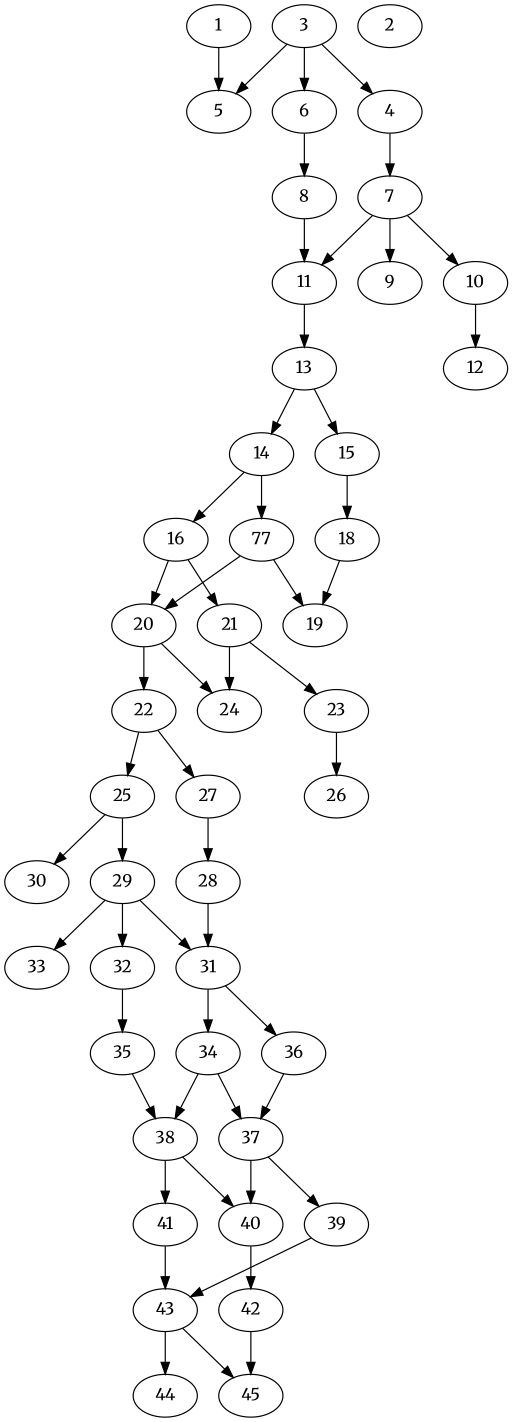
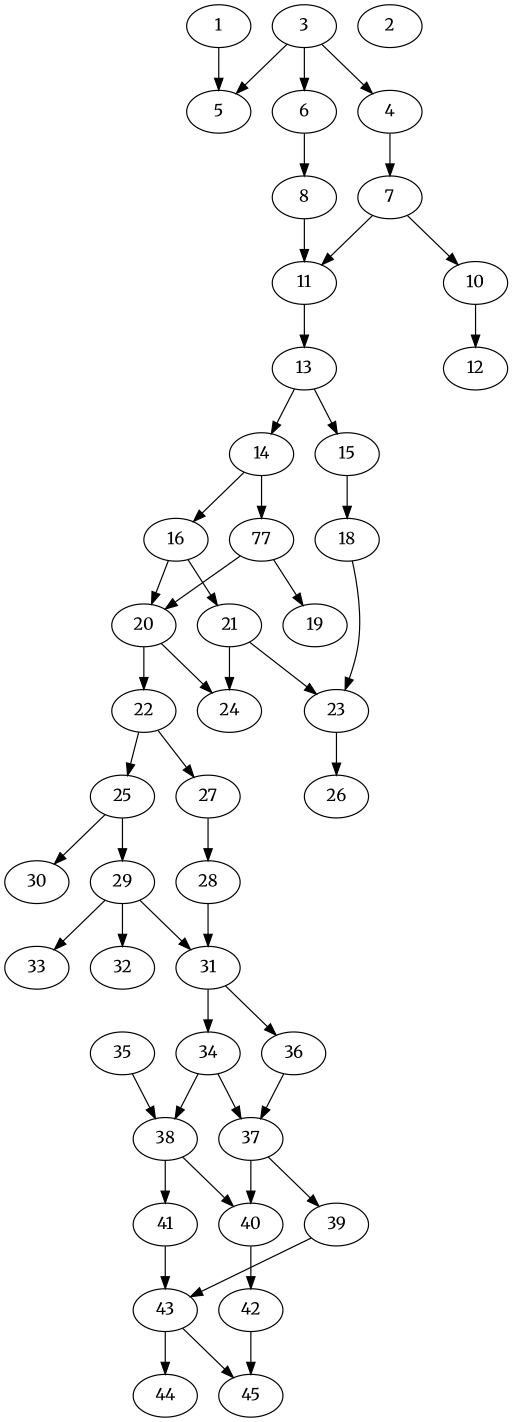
(390, 283) -> none
(333, 577) -> (360, 620)
(122, 1005) -> none
